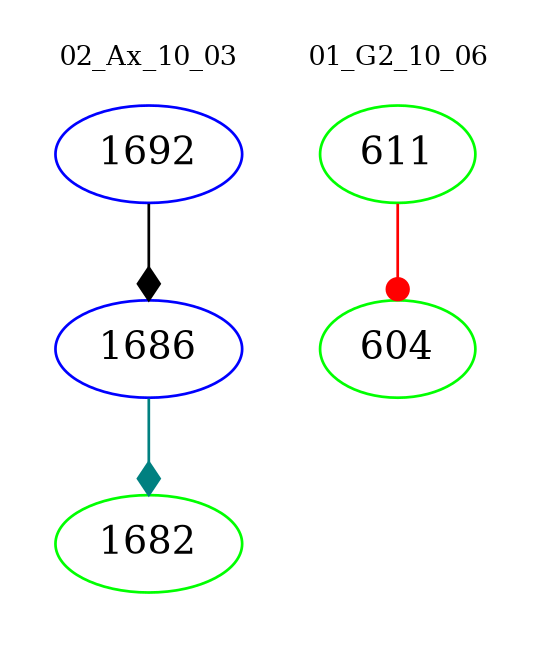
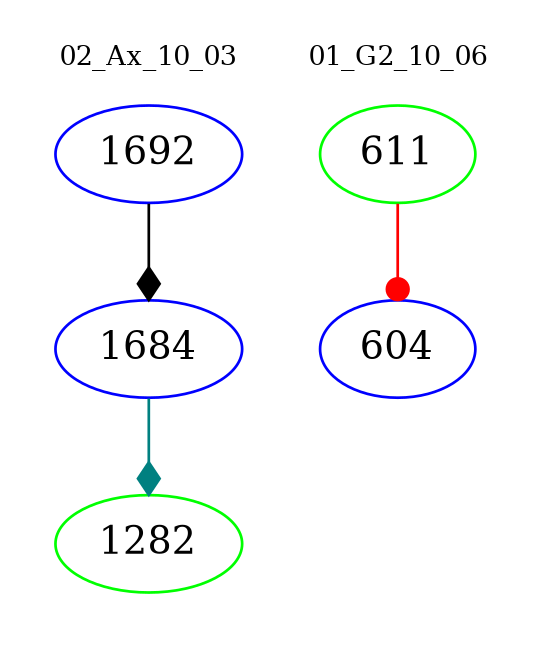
(149, 349) -> (149, 349)
(398, 349) -> (398, 349)
(149, 544) -> (149, 544)
